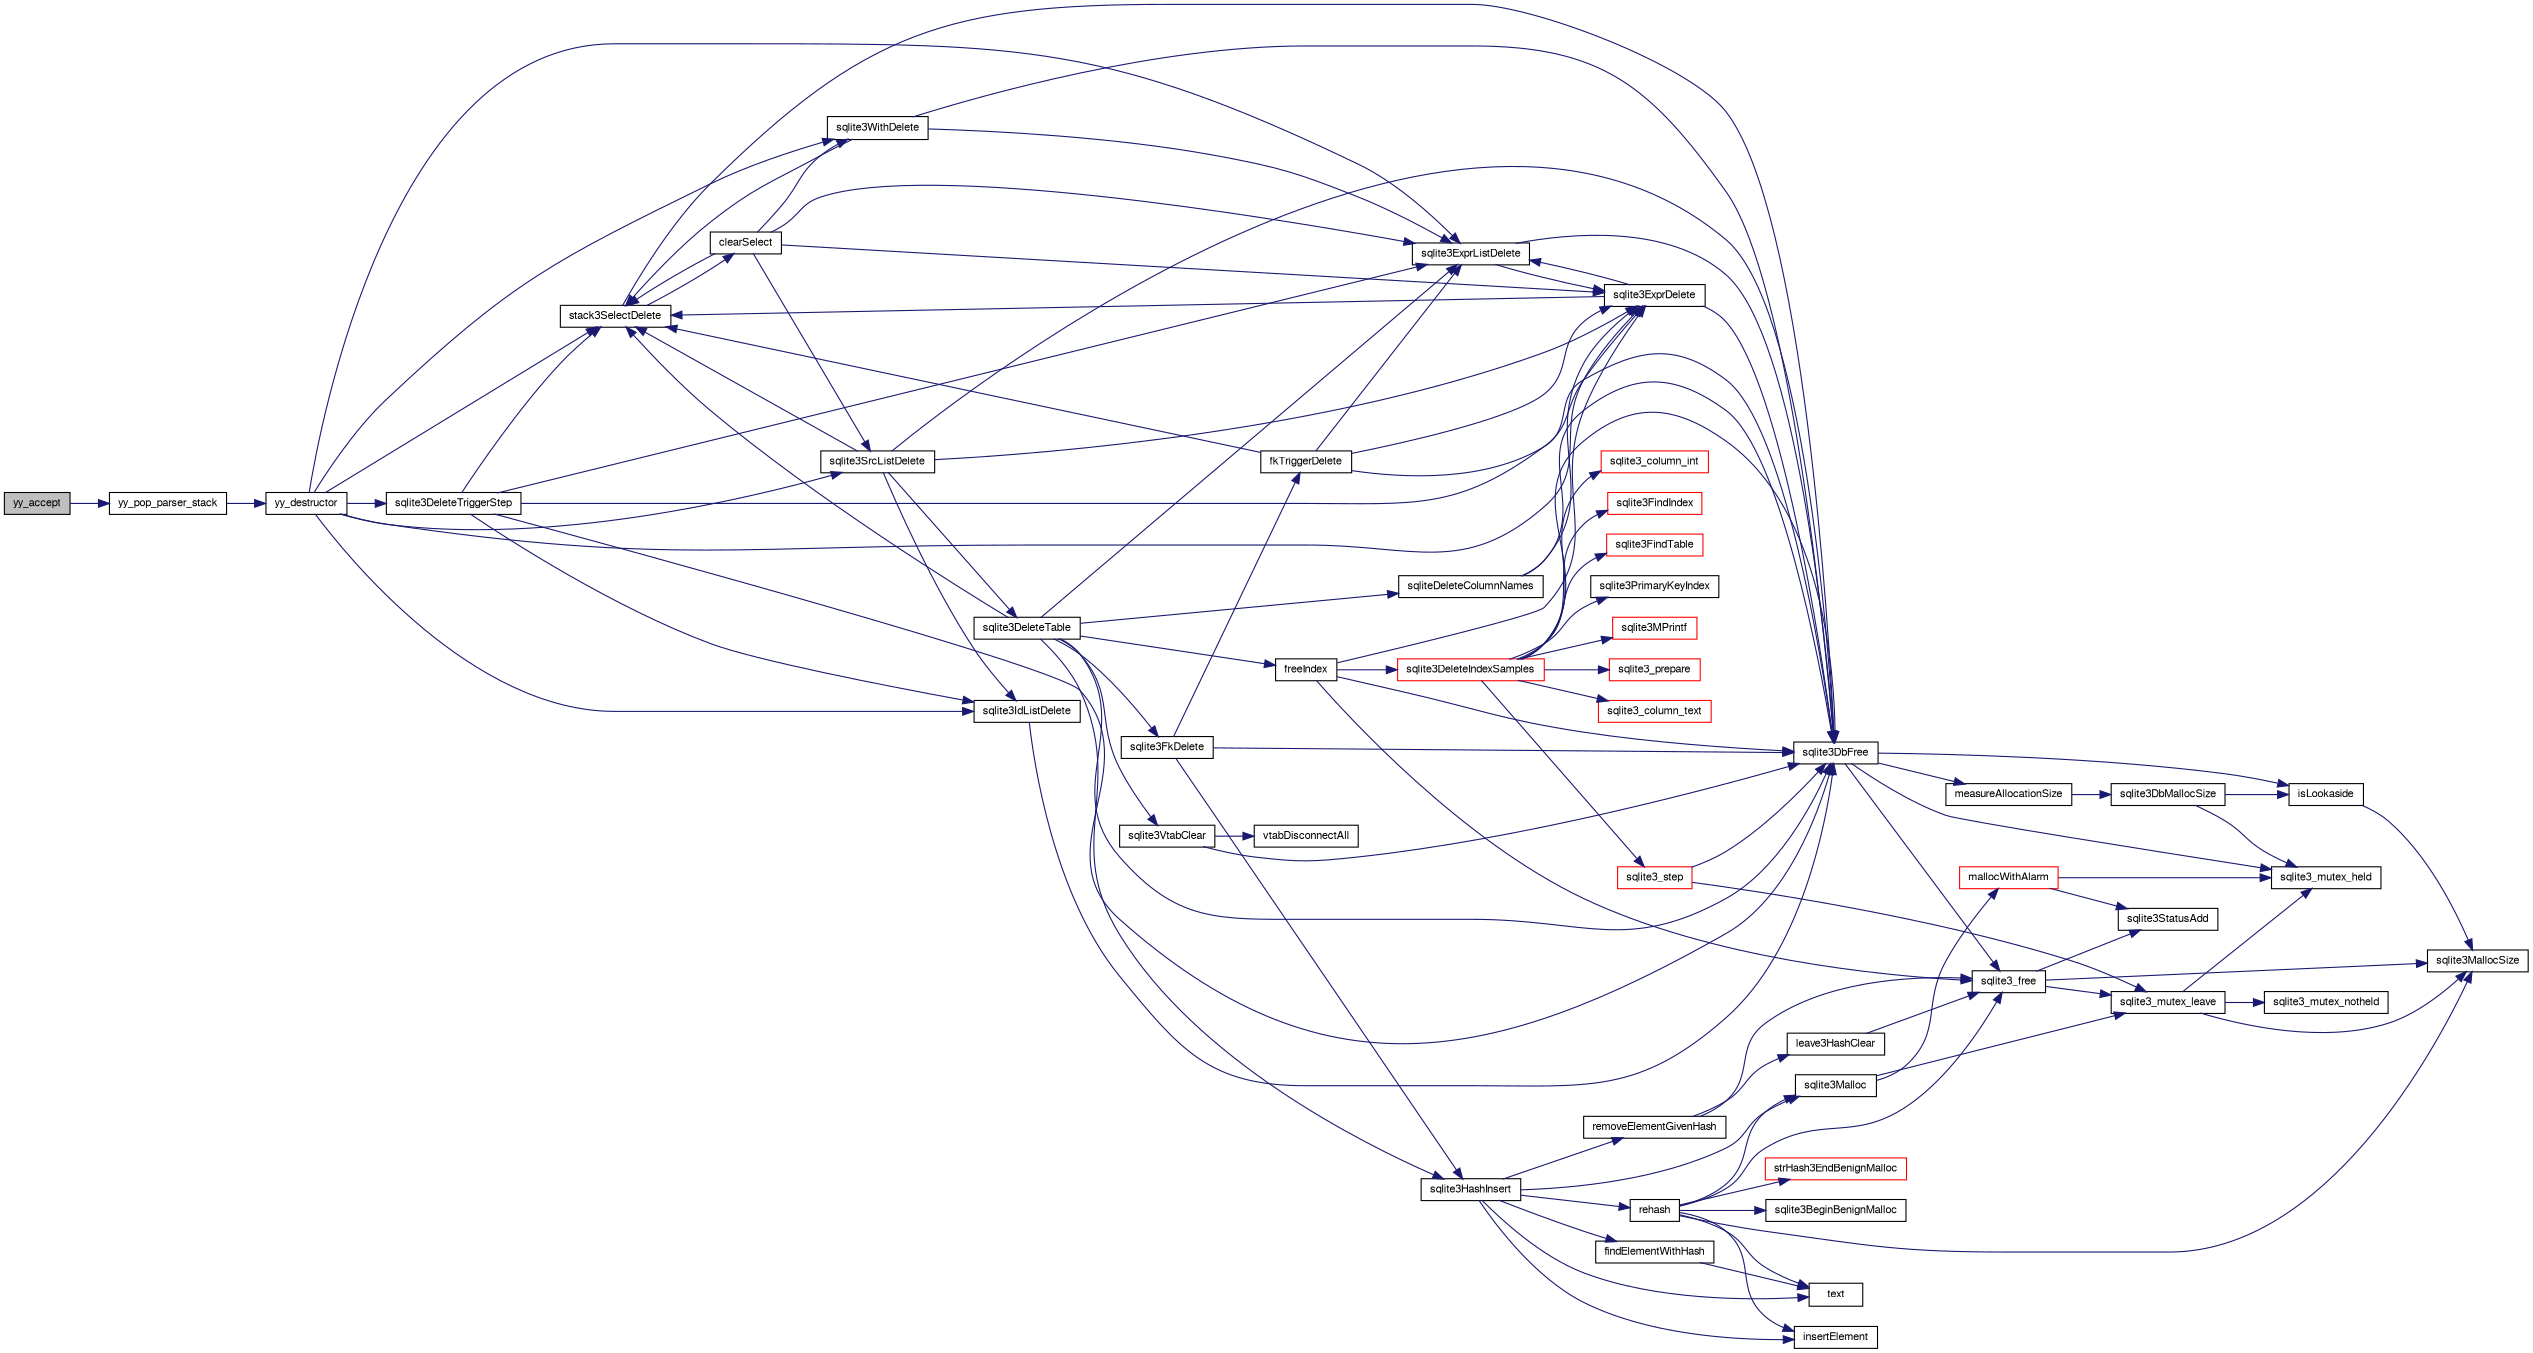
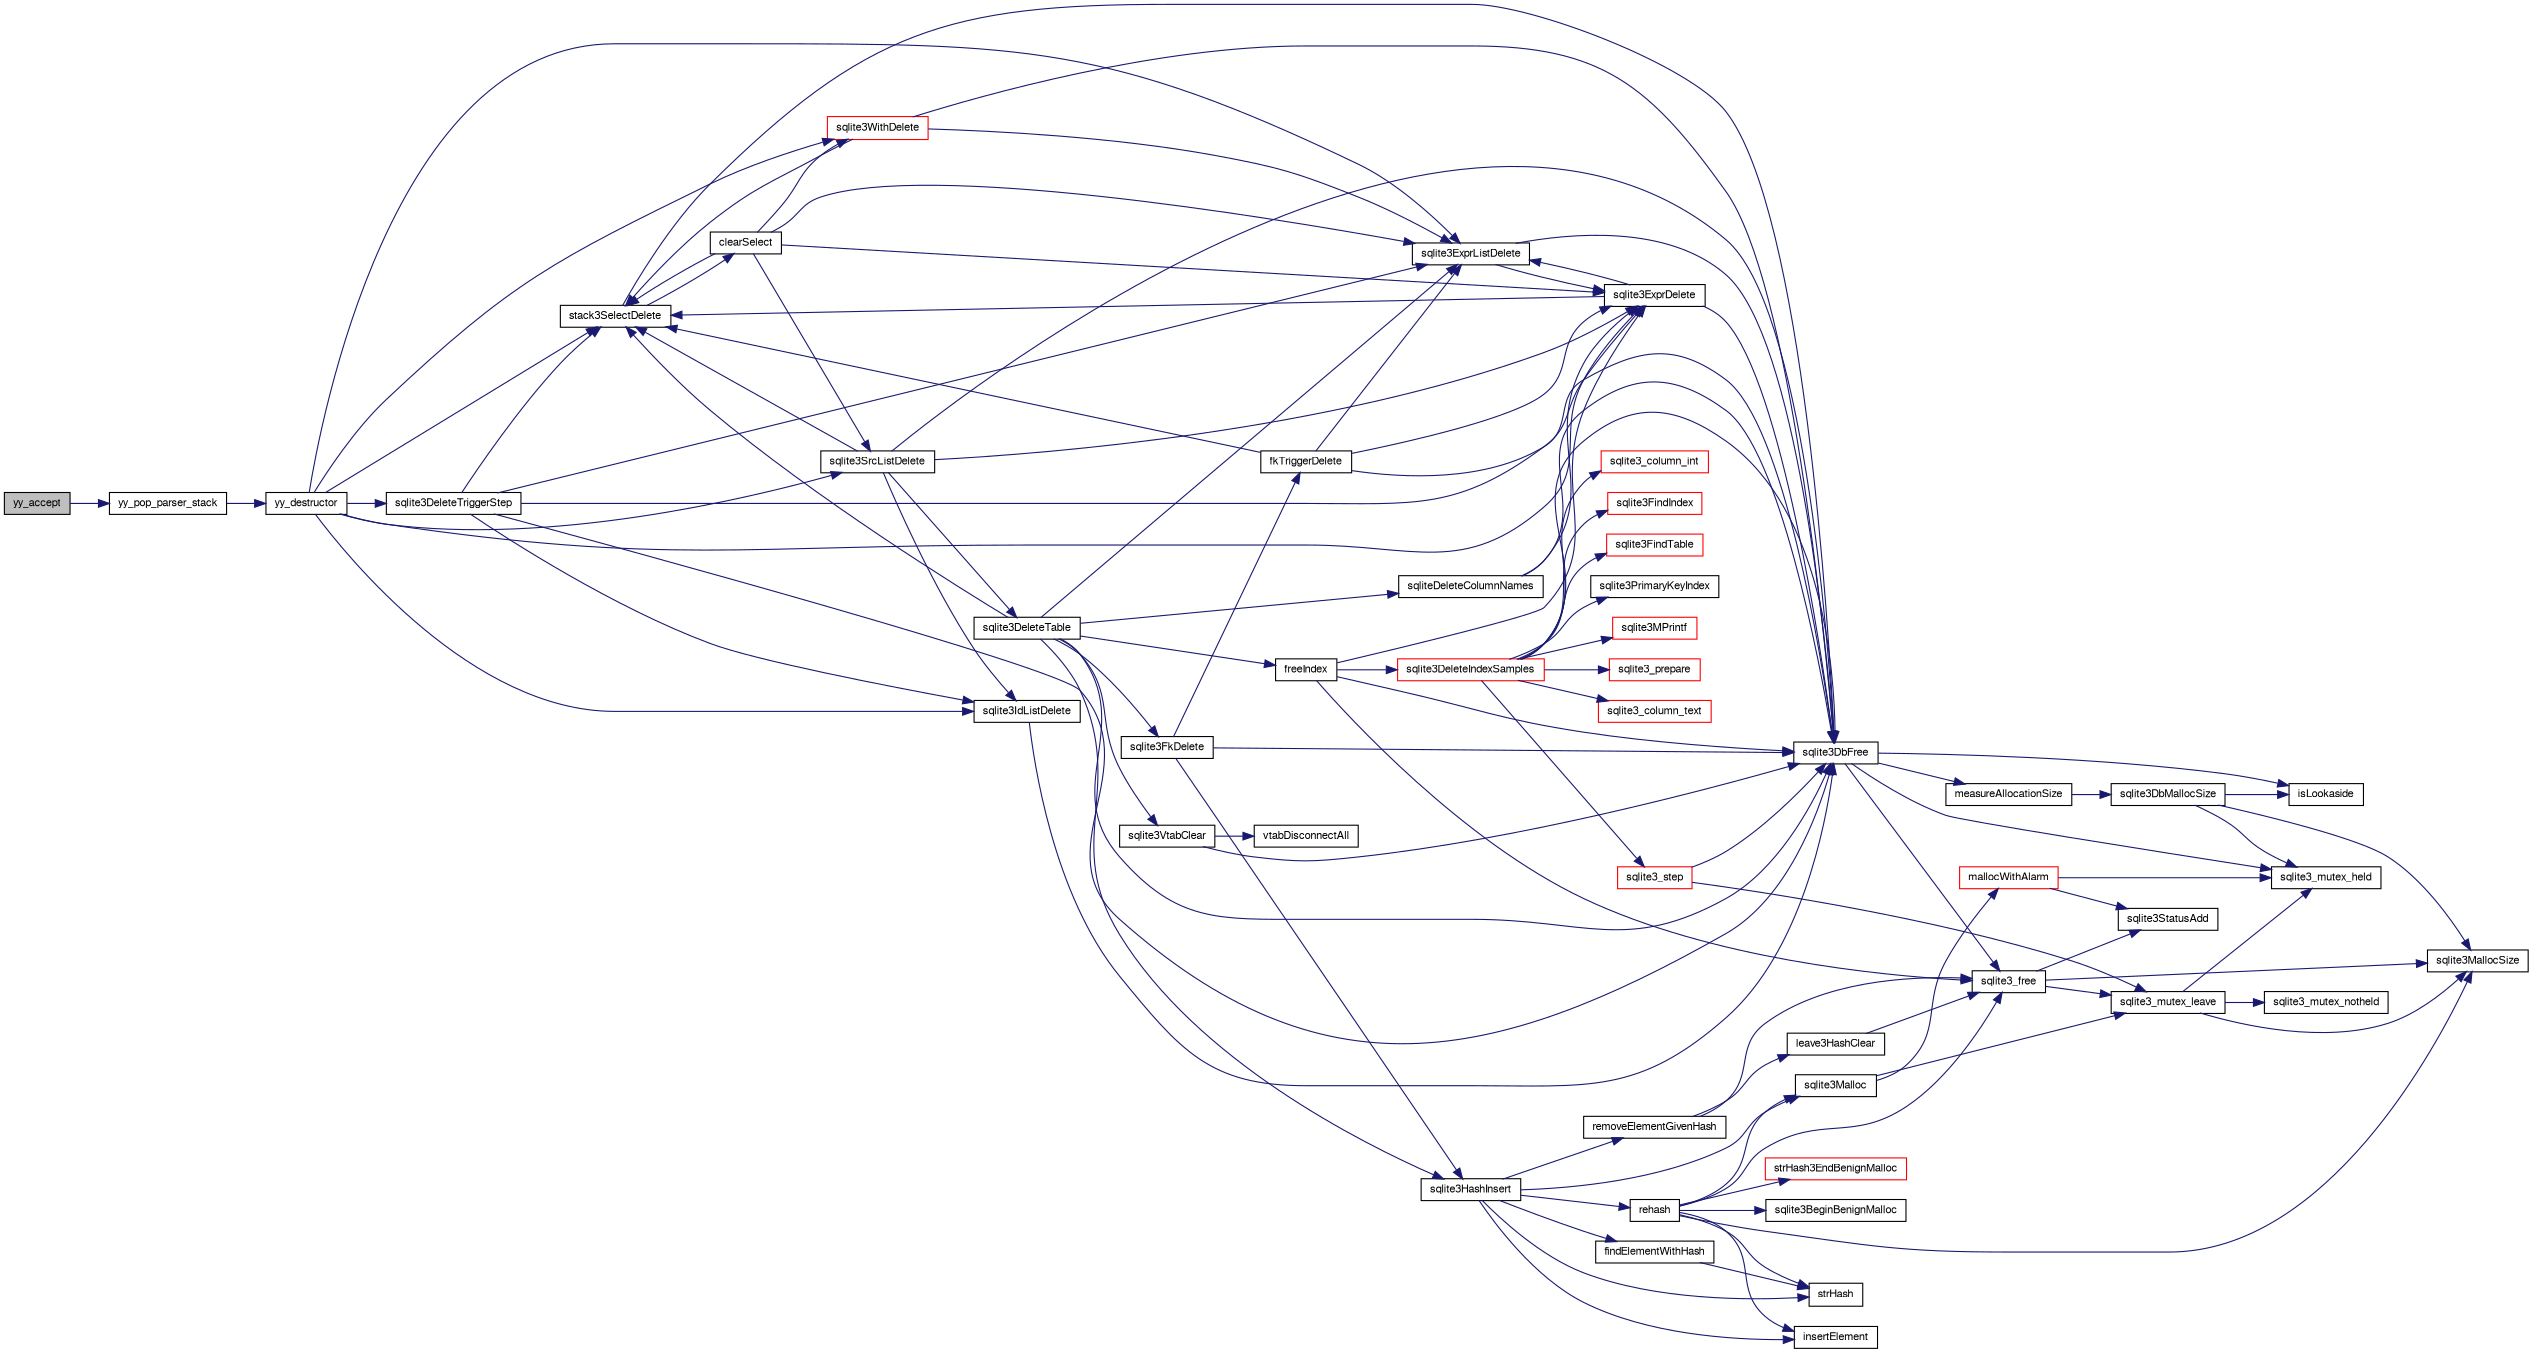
(878, 128) -> (878, 128)
(2426, 863) -> (2359, 844)
(1836, 1295) -> (1836, 1295)
